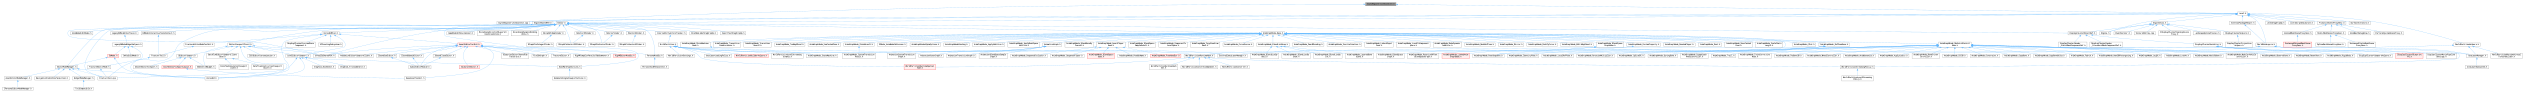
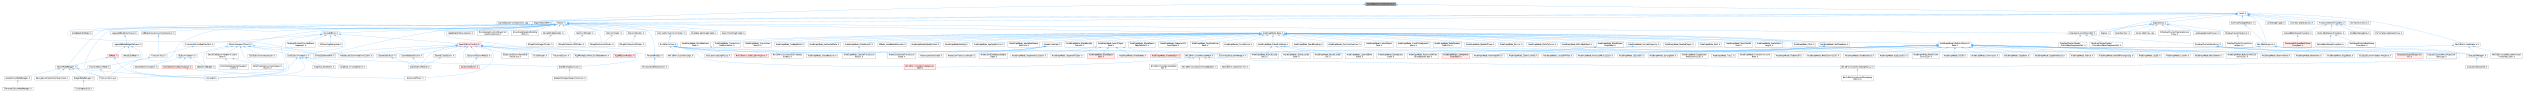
none -> (478, 56)
(415, 78) -> (415, 78)
